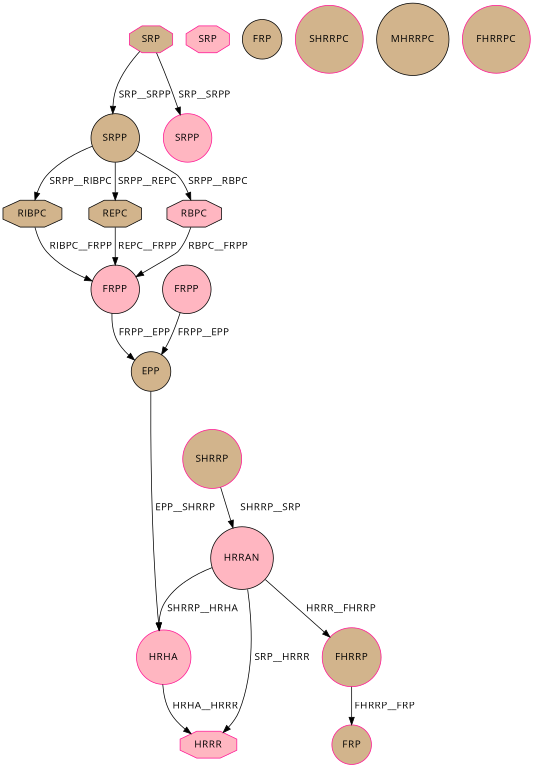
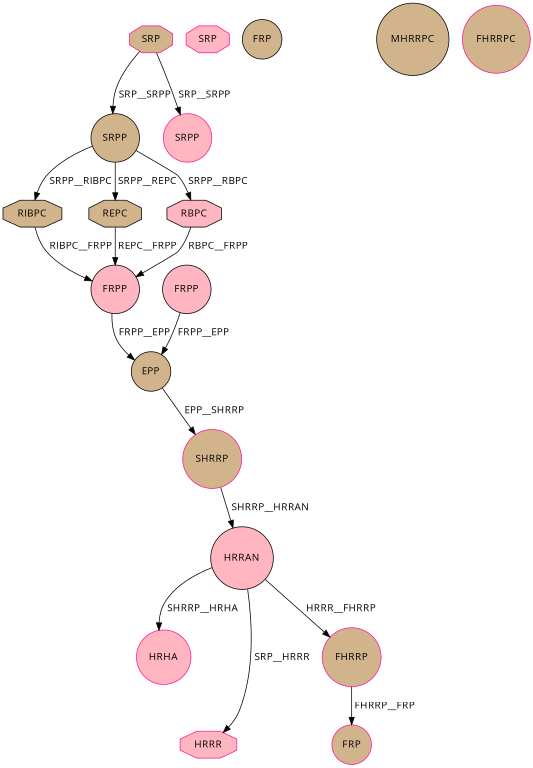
(329, 39) -> none
(152, 507) -> (177, 408)
(269, 508) -> (269, 508)
(169, 709) -> none
